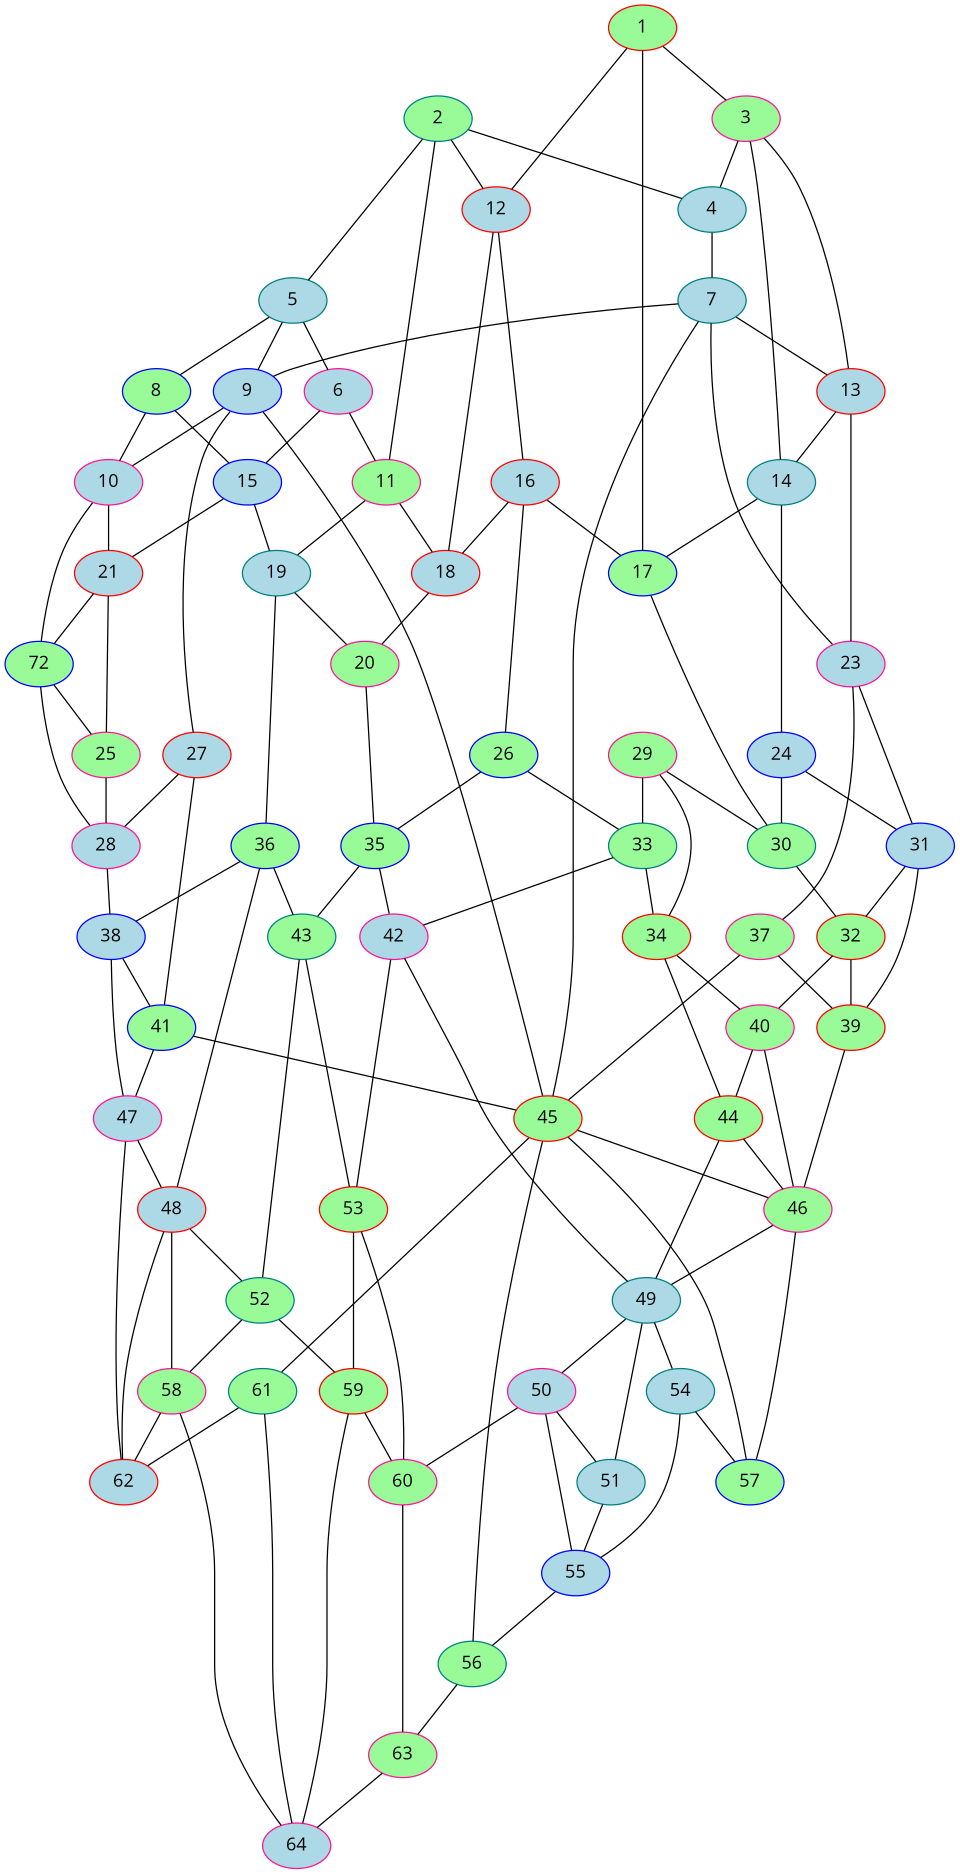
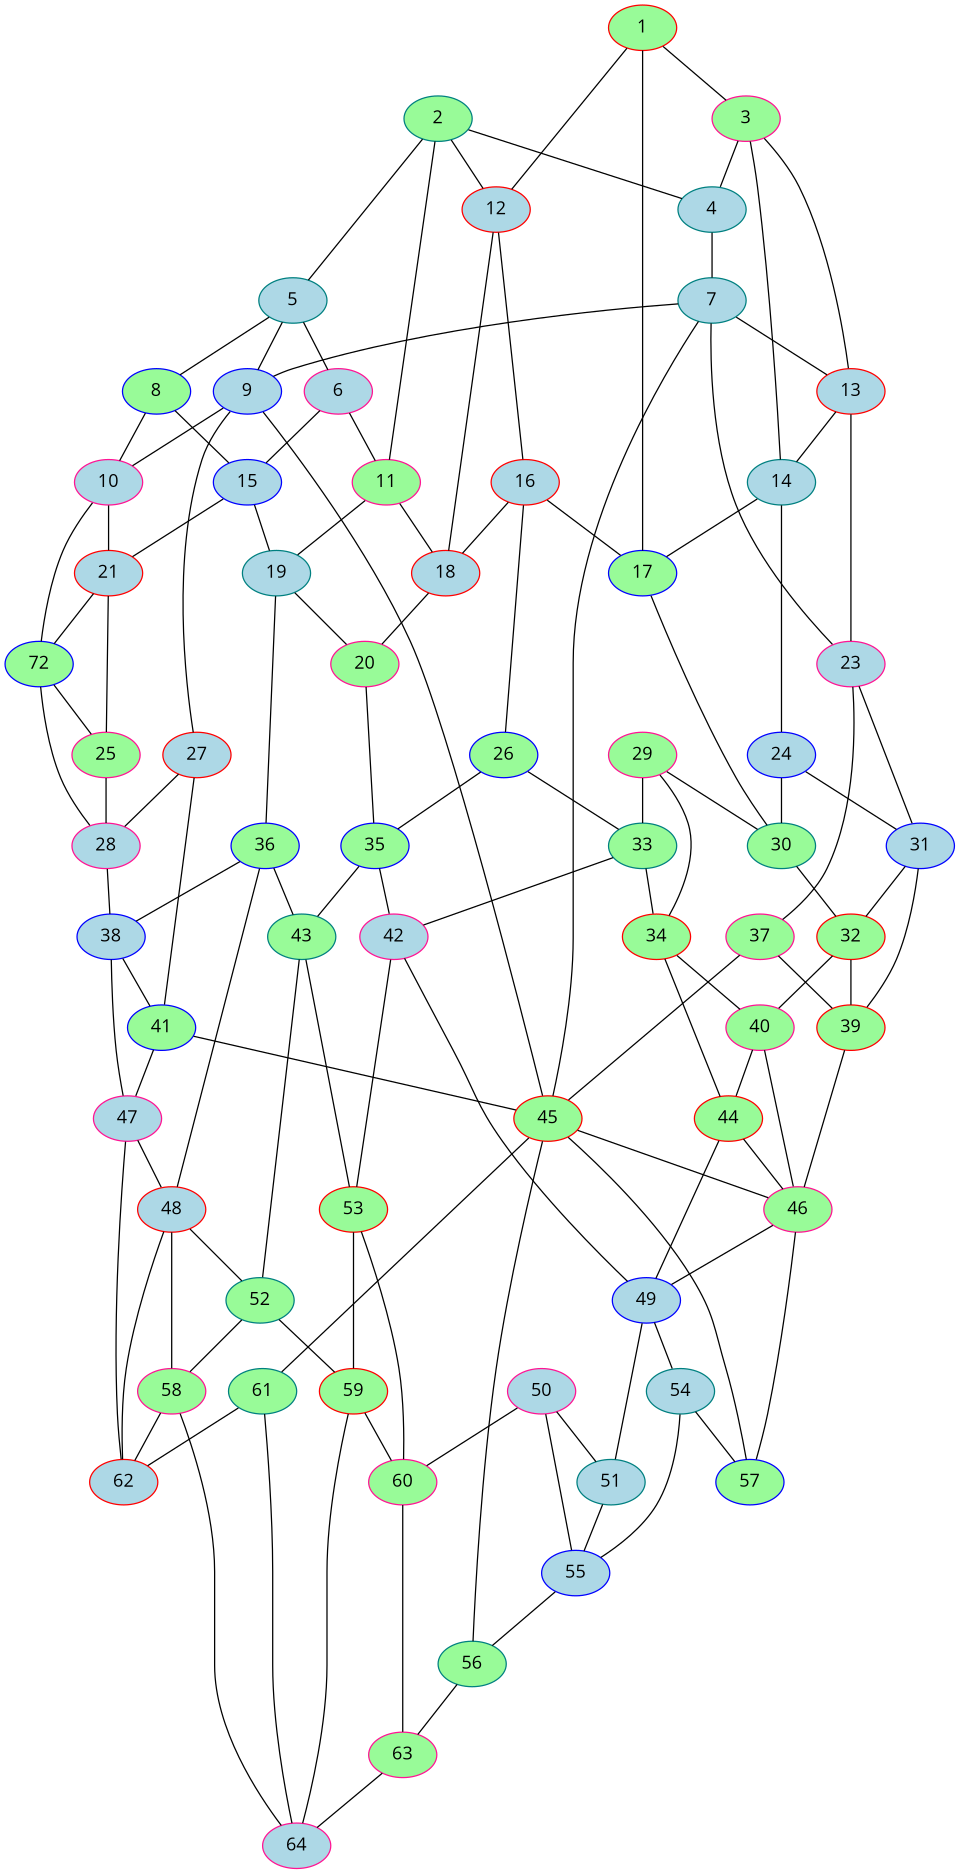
(646, 1300) -> (646, 1300)
(594, 1346) -> none
